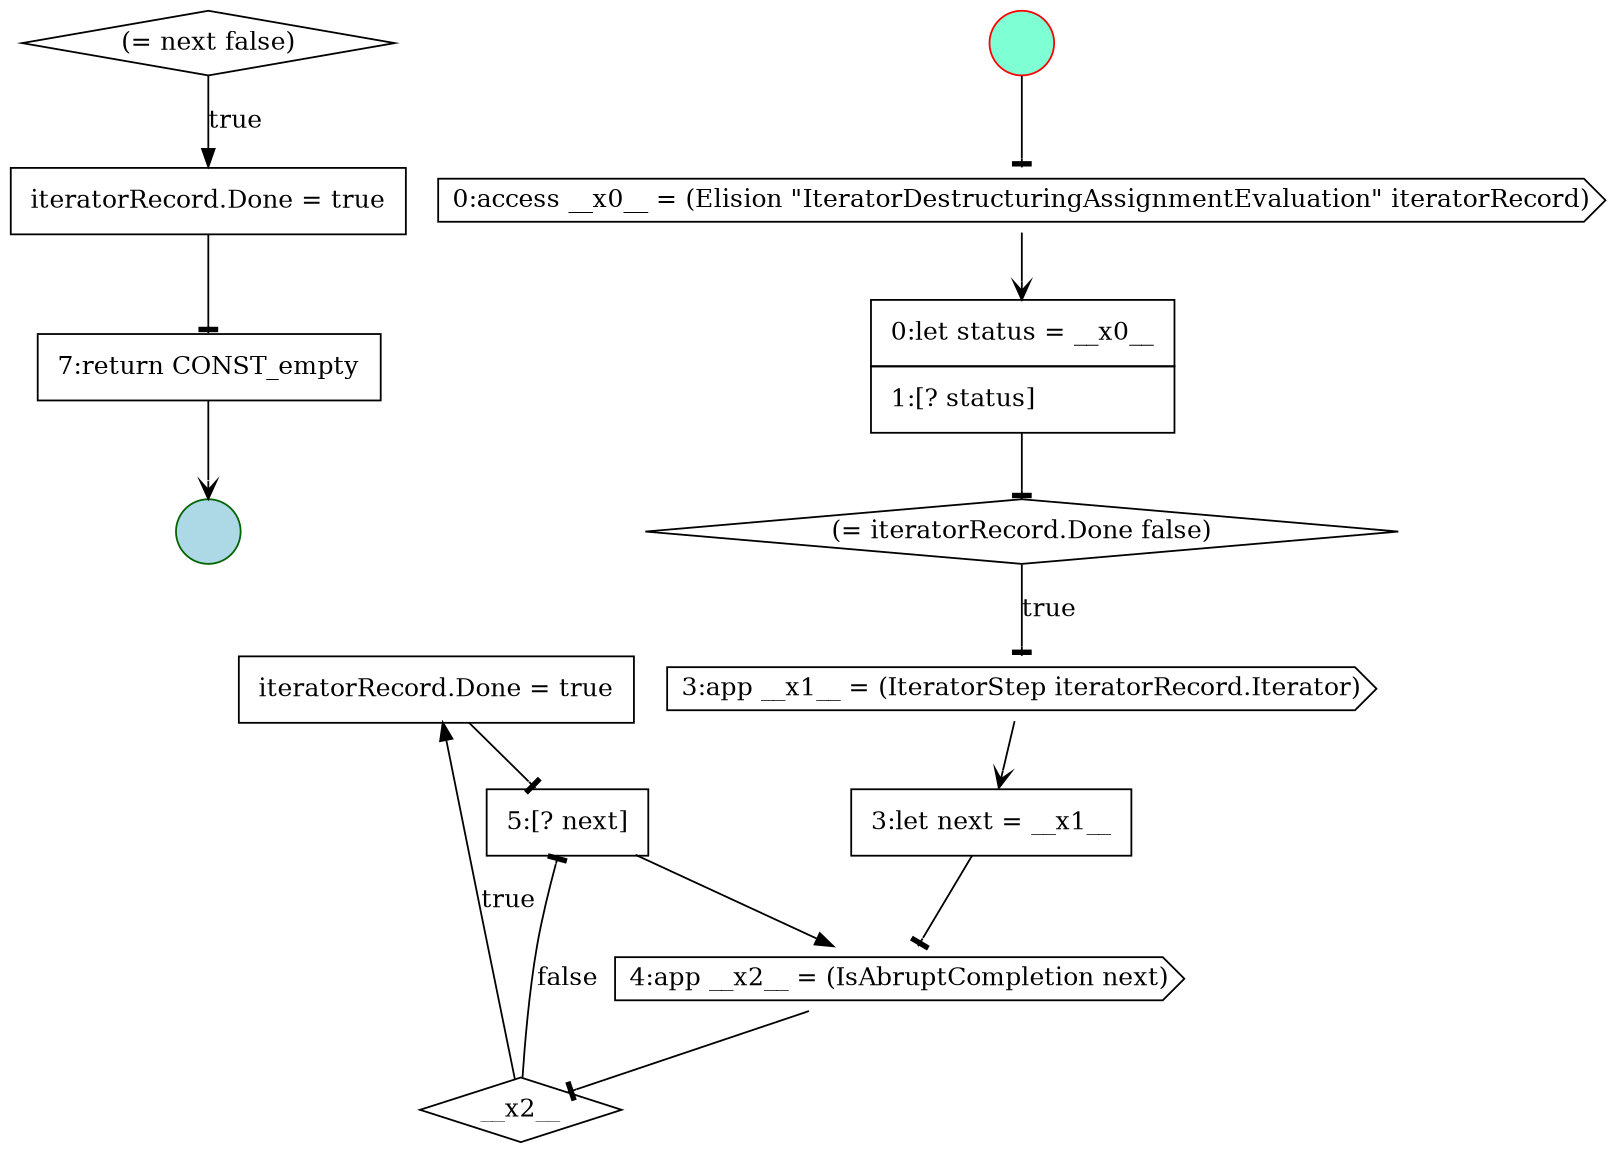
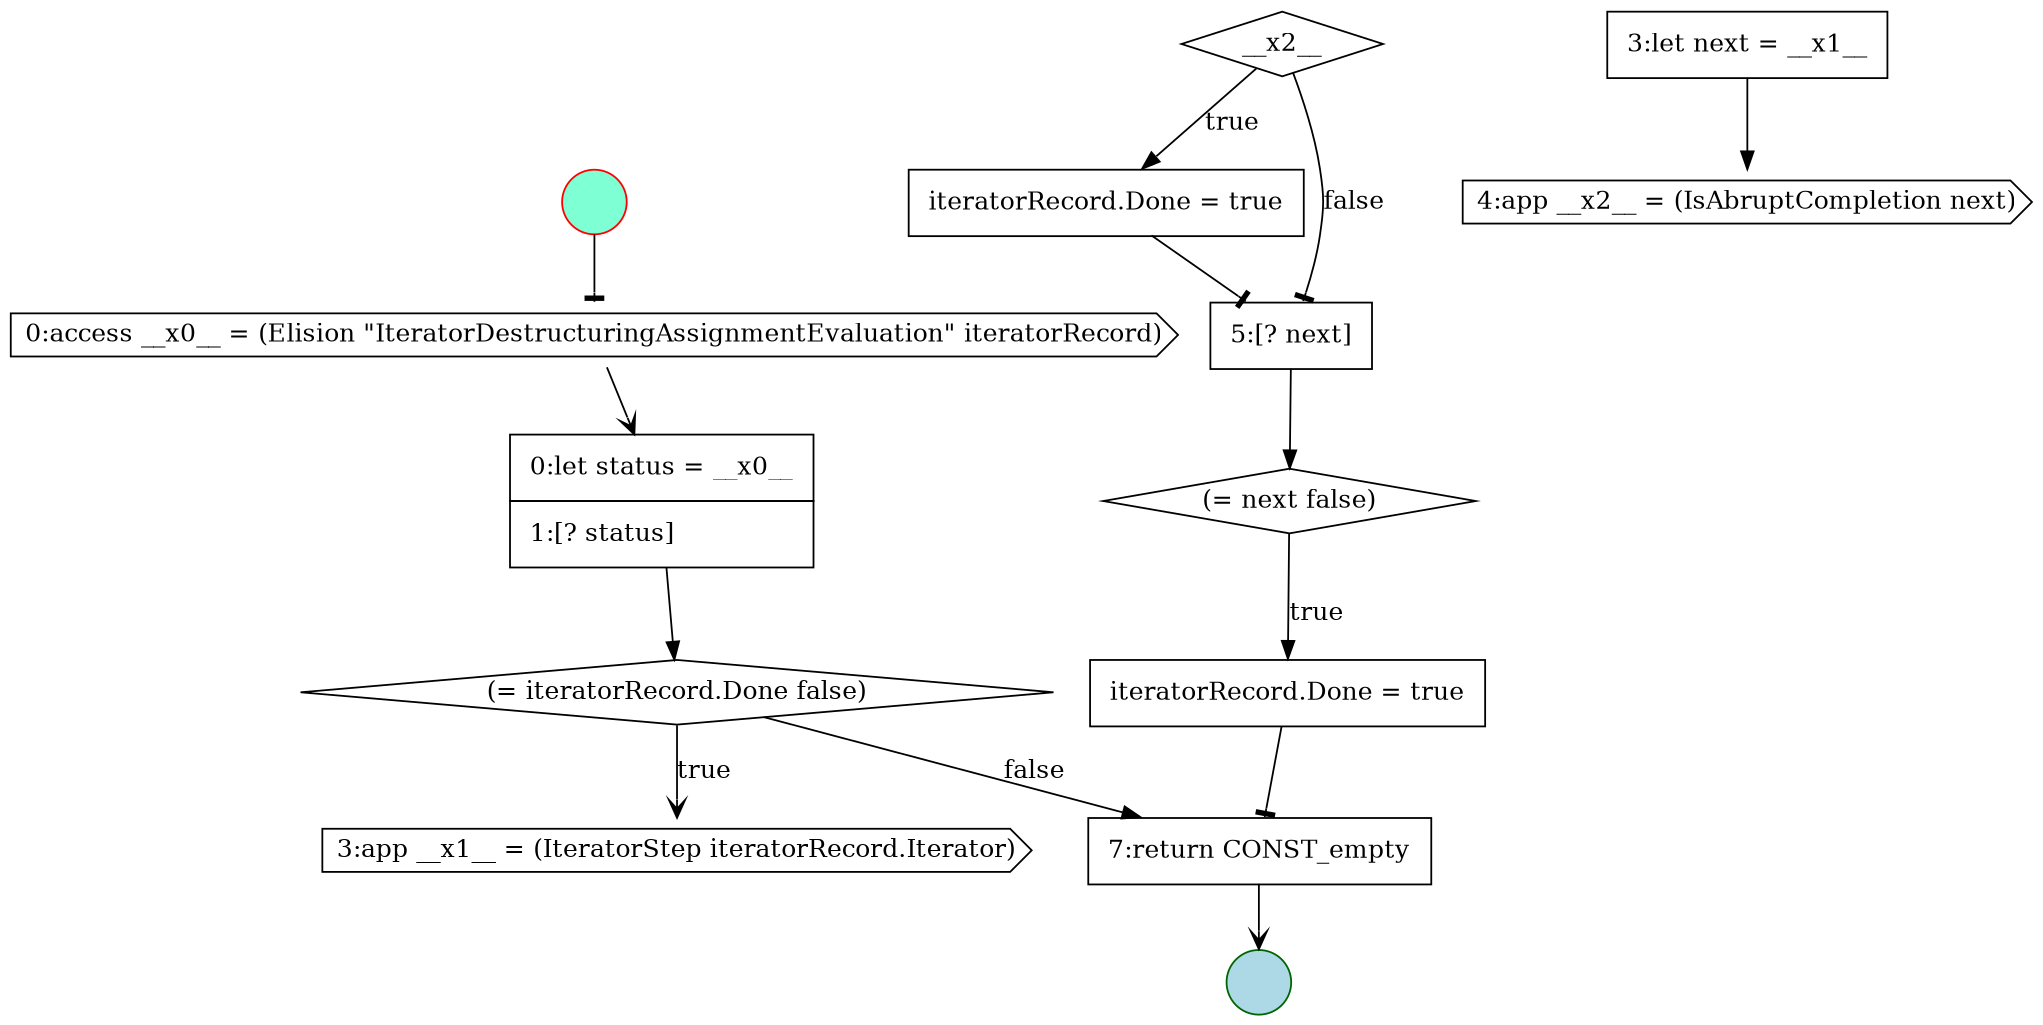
(1022, 461) -> (670, 605)
(1022, 606) -> (677, 762)
(1009, 746) -> none
none -> (944, 765)
(726, 897) -> (1290, 410)
(948, 897) -> (1747, 114)
(693, 1050) -> none
